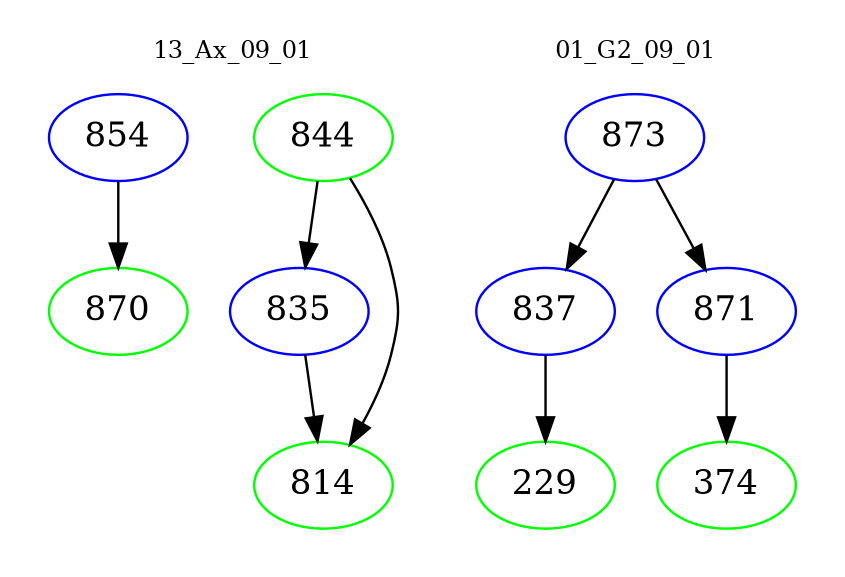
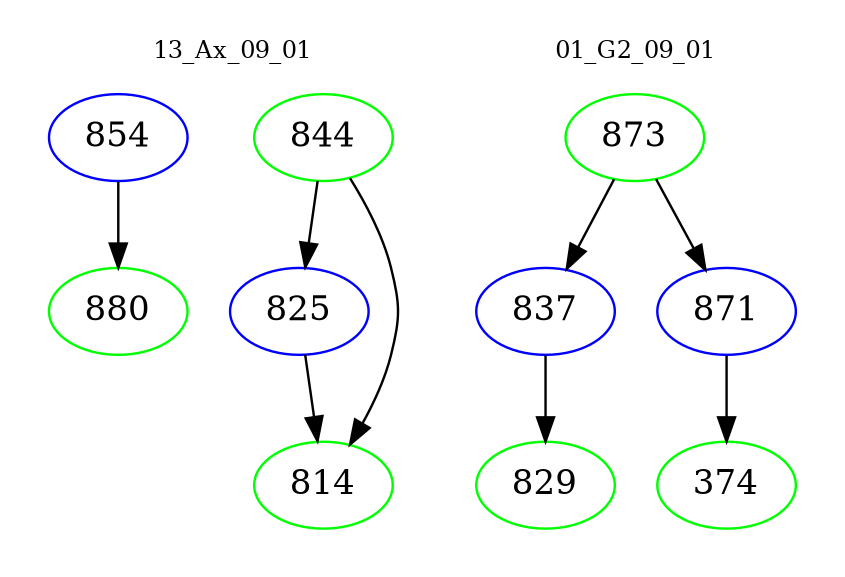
(635, 138) -> (635, 138)
(118, 311) -> (118, 311)
(299, 311) -> (299, 311)
(546, 485) -> (546, 485)
